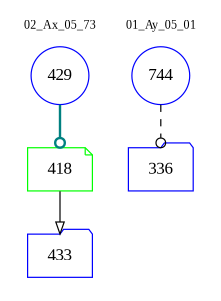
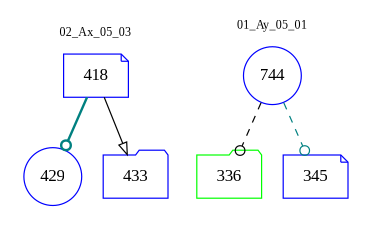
(61, 26) -> (96, 33)
(60, 121) -> (78, 119)
(60, 169) -> (96, 76)
(161, 169) -> (229, 177)
none -> (316, 177)
